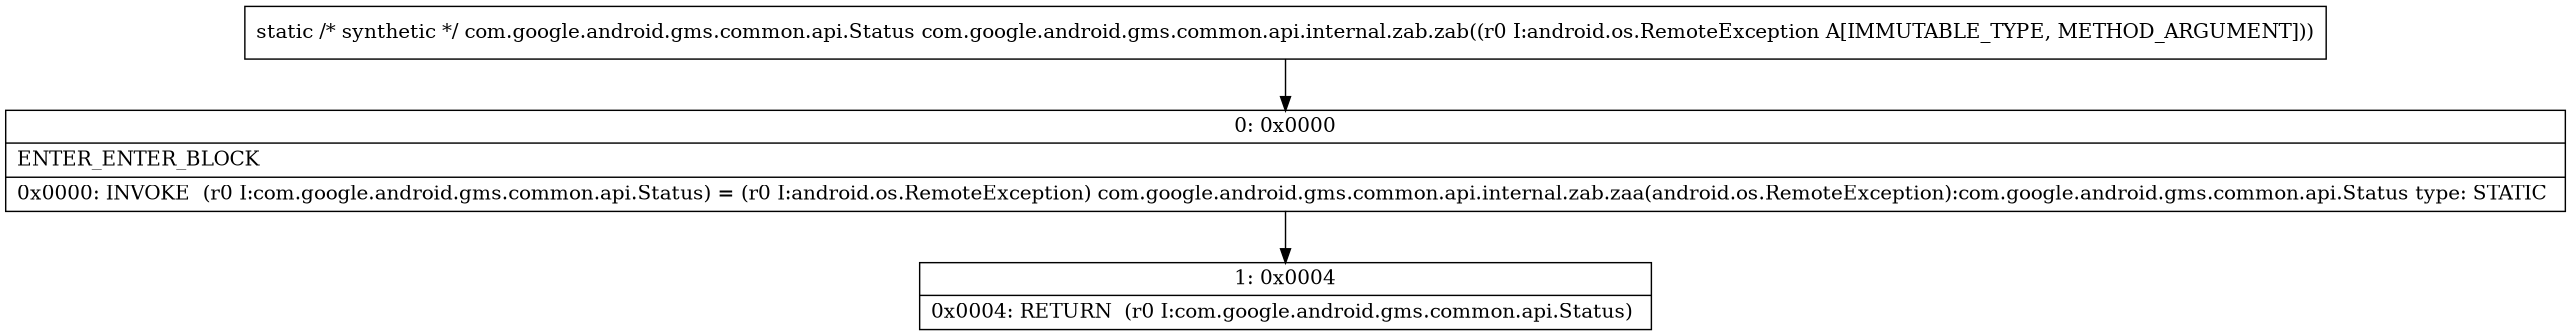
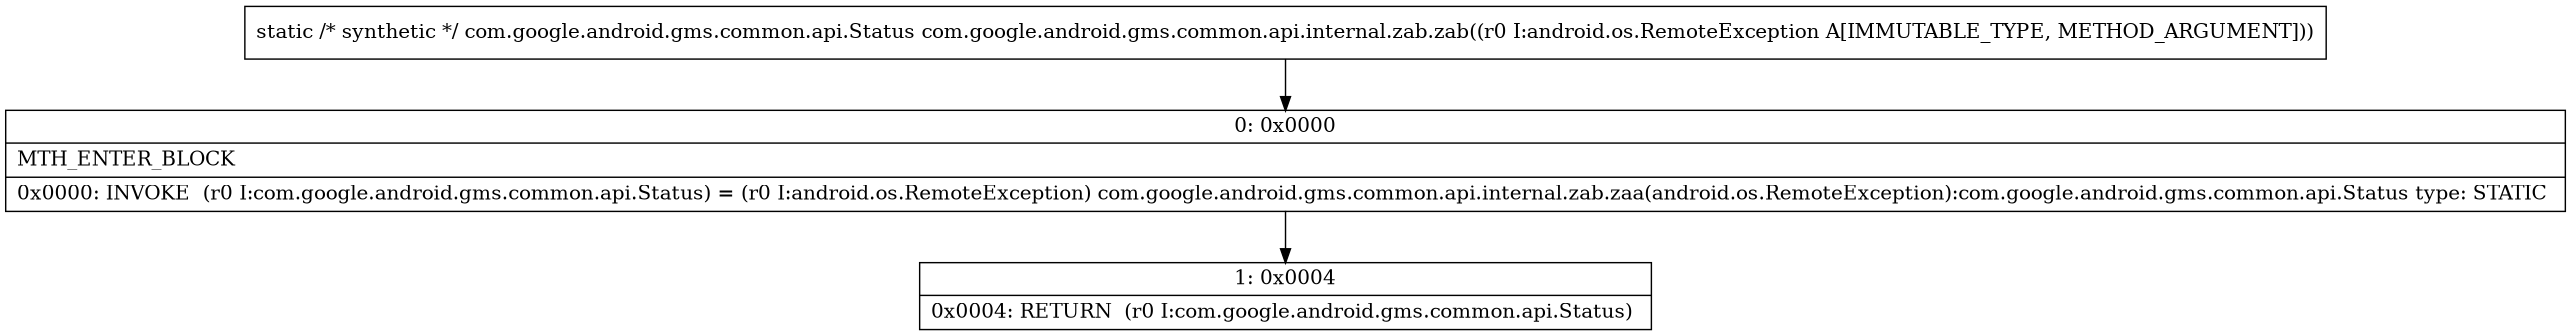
(139, 159) -> (127, 159)
